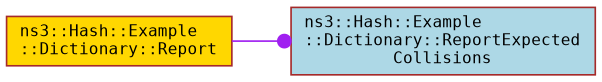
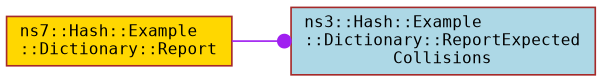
(119, 41) -> (119, 41)
